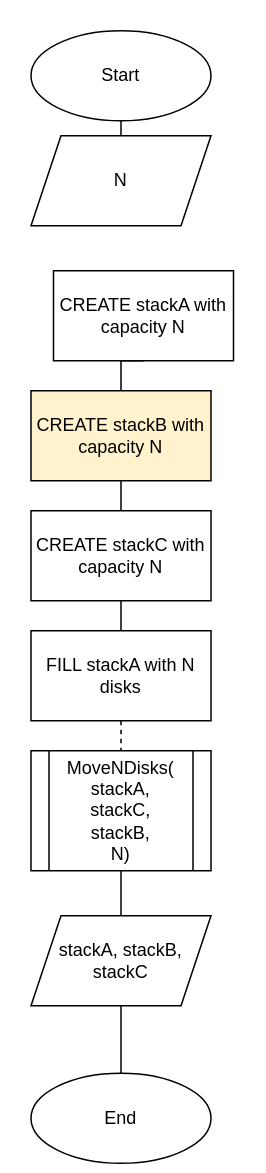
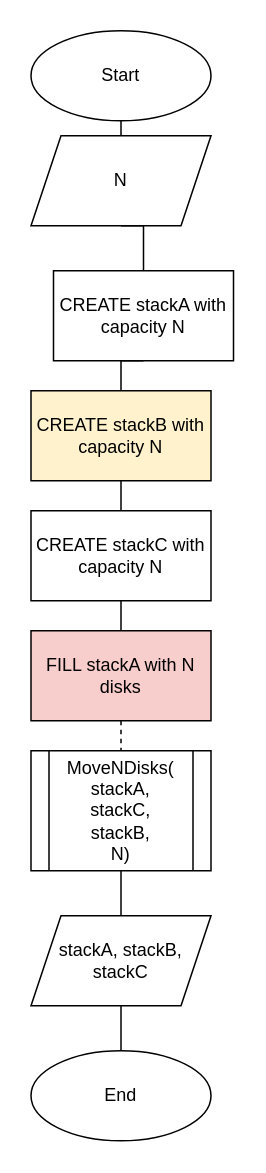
none -> (143, 247)
(121, 676) -> (121, 676)
(121, 1118) -> (121, 1096)
